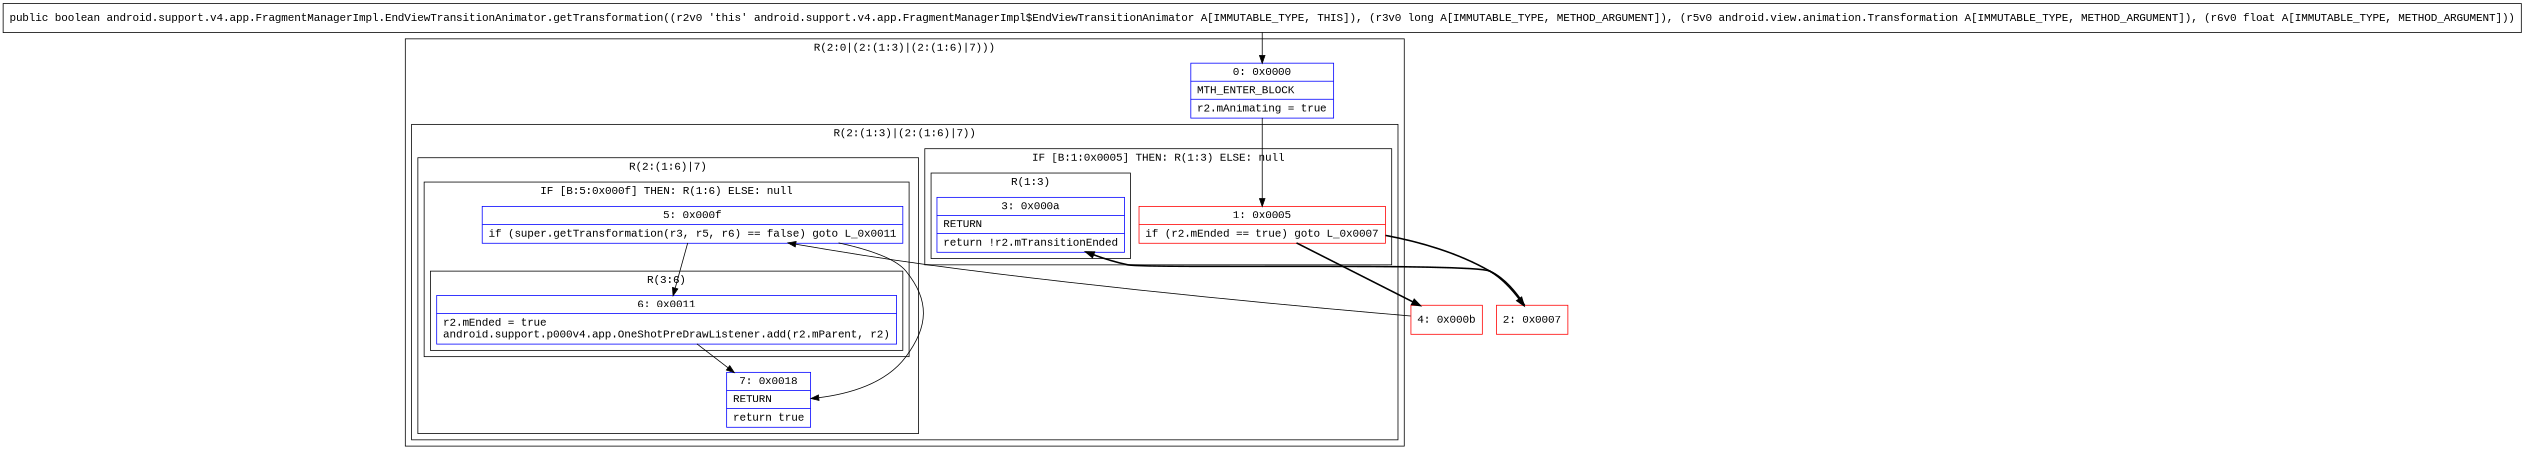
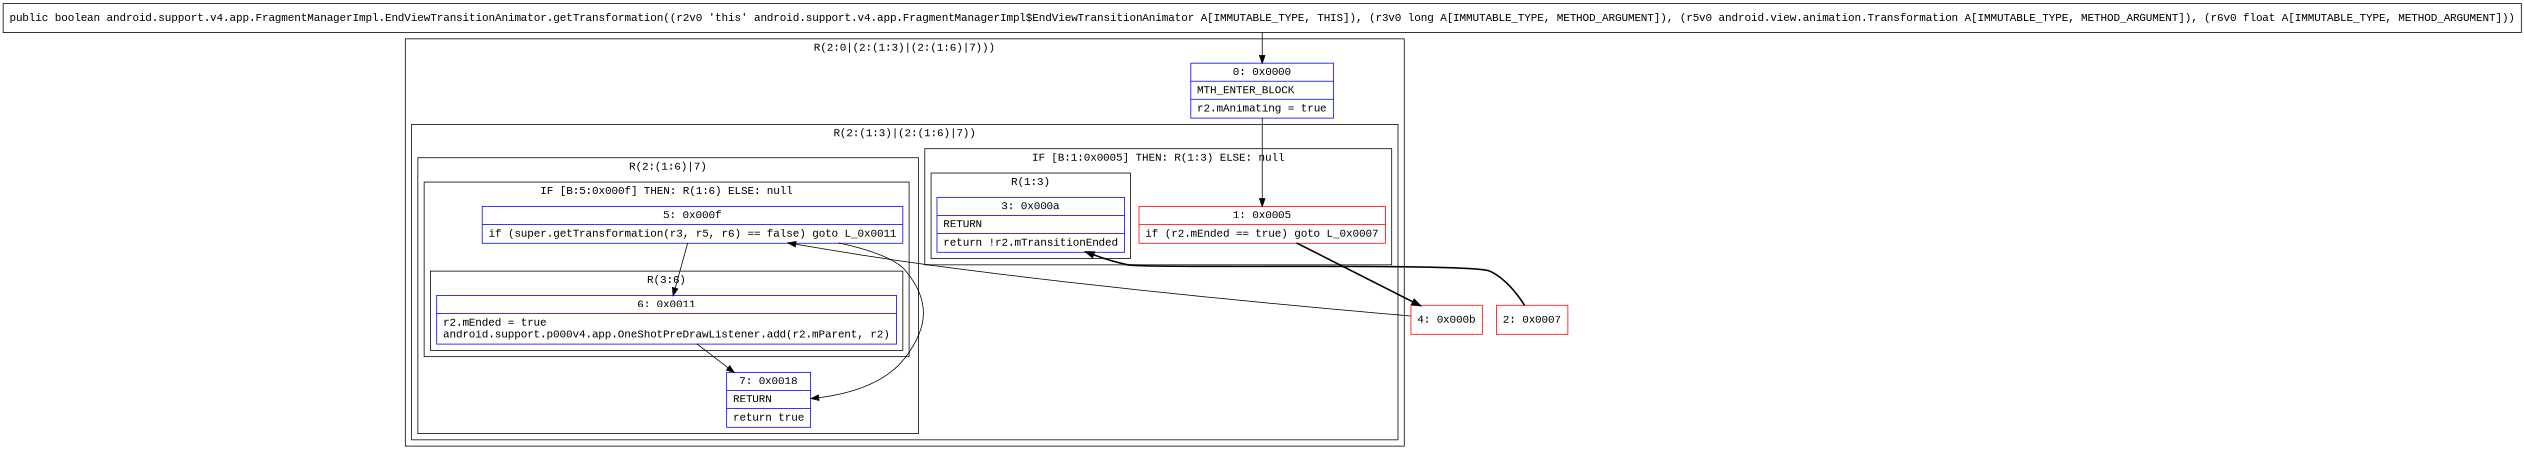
(1458, 256) -> none
